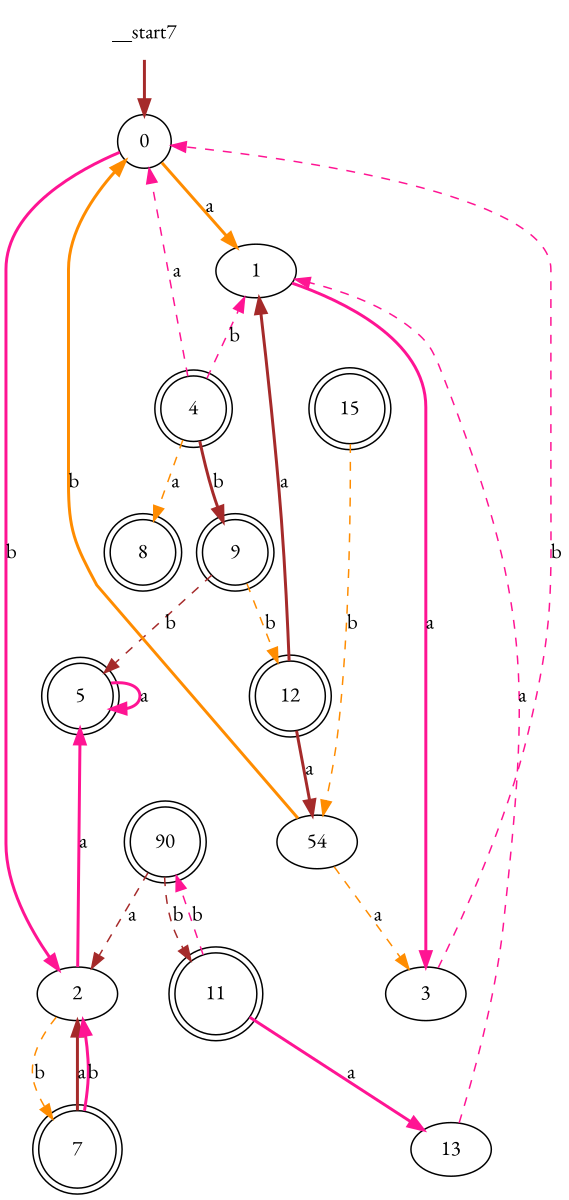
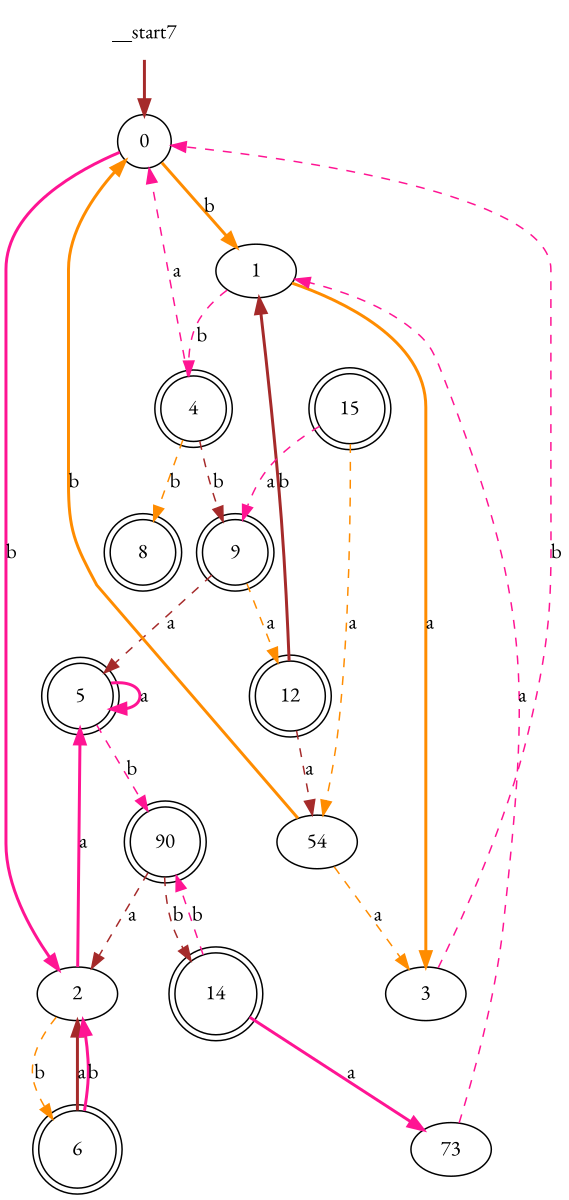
(210, 206) -> (210, 206)
(223, 345) -> (199, 321)
none -> (286, 450)
(208, 474) -> (208, 474)
(176, 482) -> (176, 482)
(284, 482) -> (284, 482)
(426, 583) -> (426, 583)
(171, 623) -> (171, 623)
(271, 623) -> (271, 623)
(353, 623) -> (353, 623)
none -> (118, 761)
(303, 765) -> (303, 765)
(216, 994) -> (216, 994)
(77, 1149) -> (77, 1149)
(451, 1149) -> (451, 1149)
